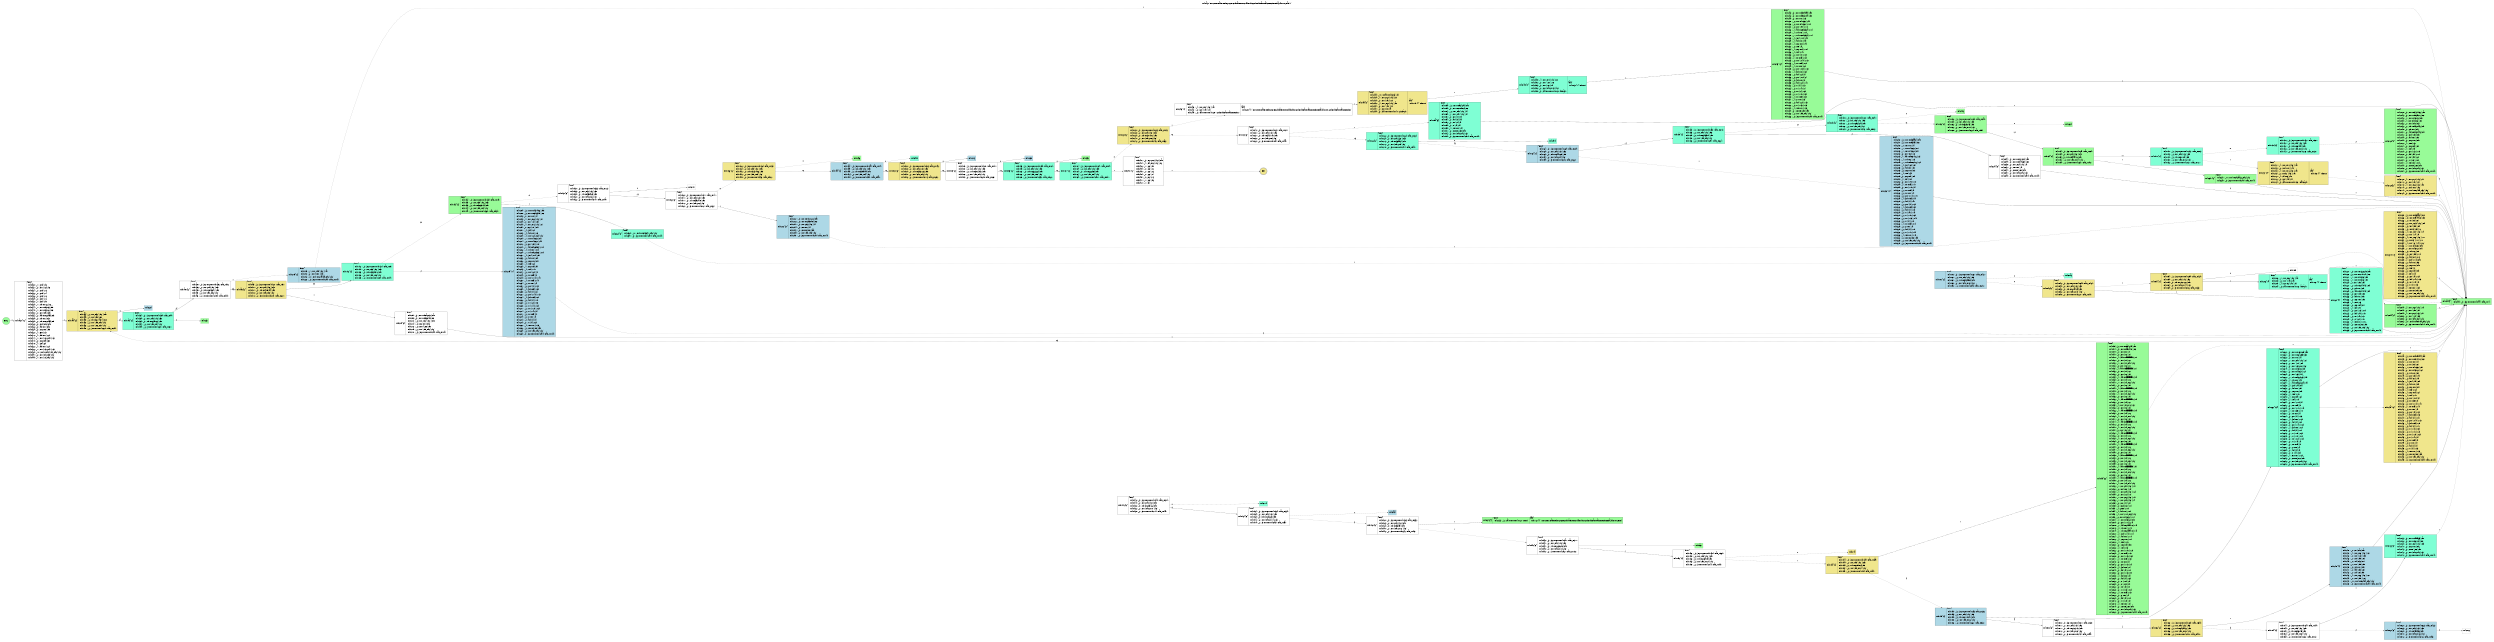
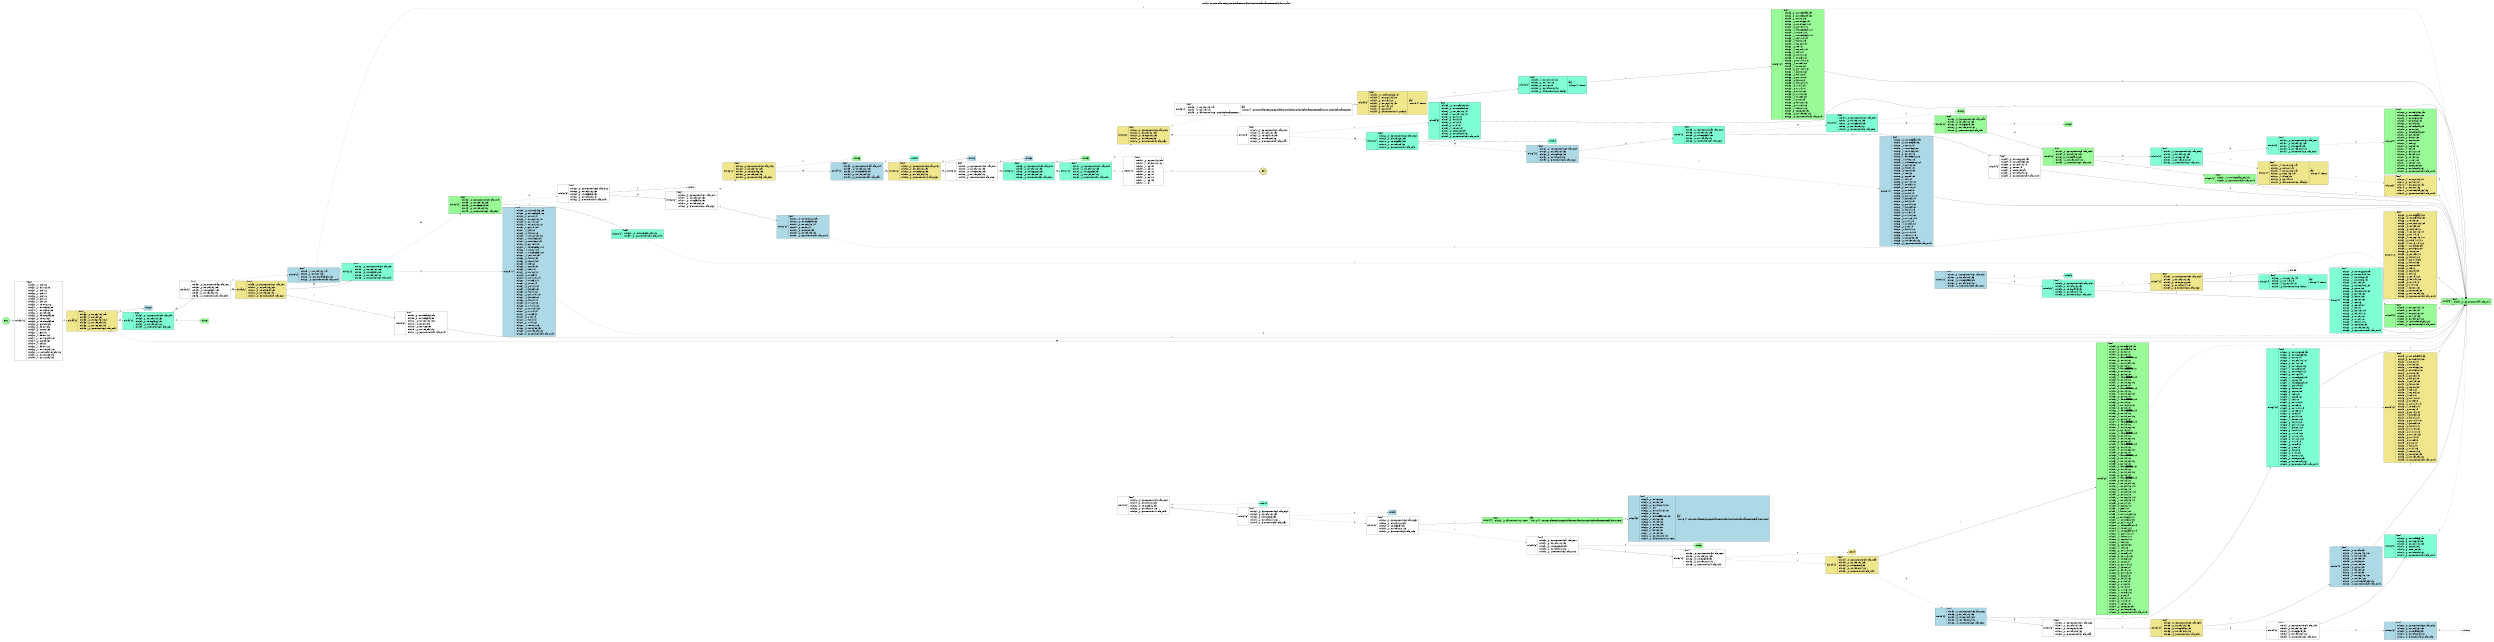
(2068, 289) -> (2068, 289)
none -> (1699, 519)
